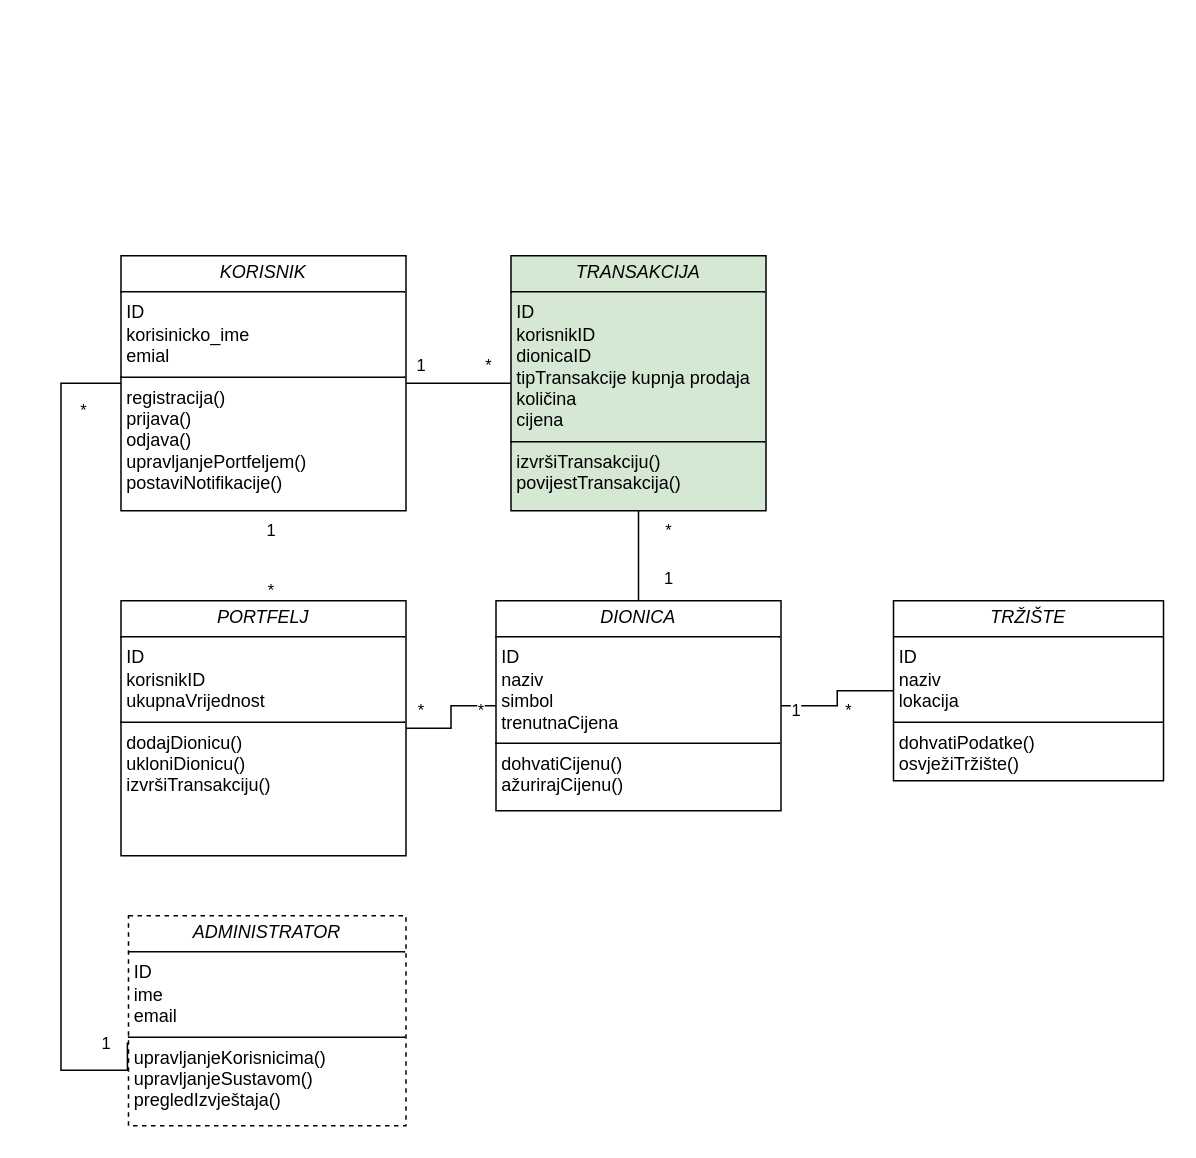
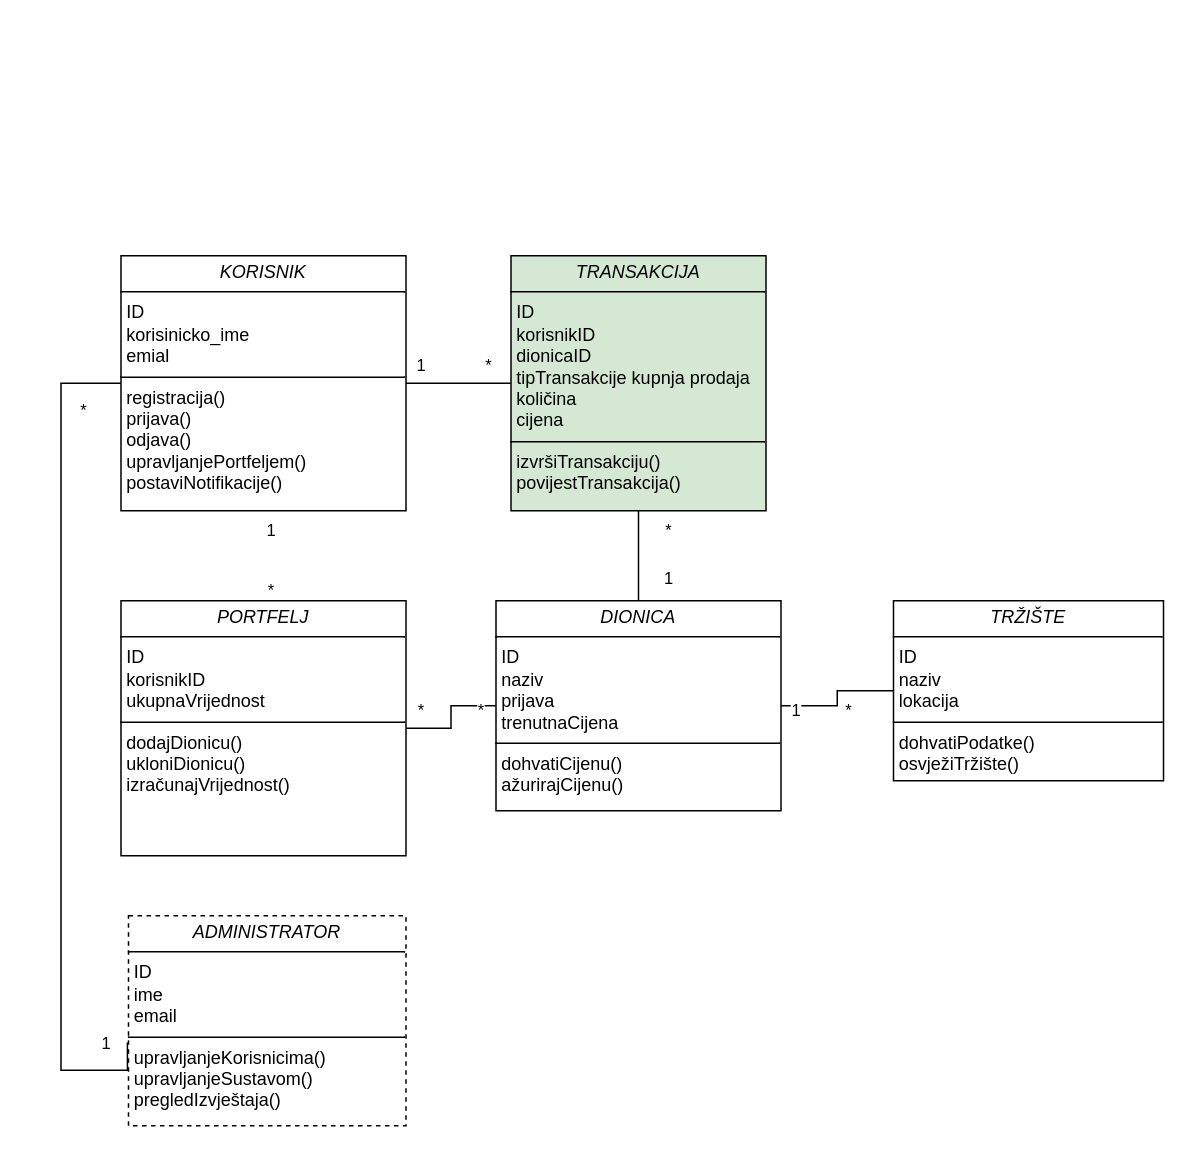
(209, 676) -> (222, 676)
(572, 676) -> (572, 676)
